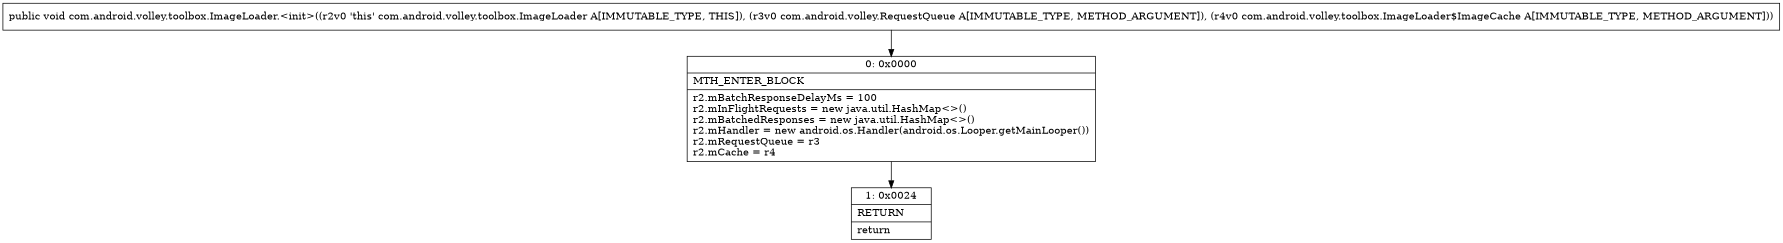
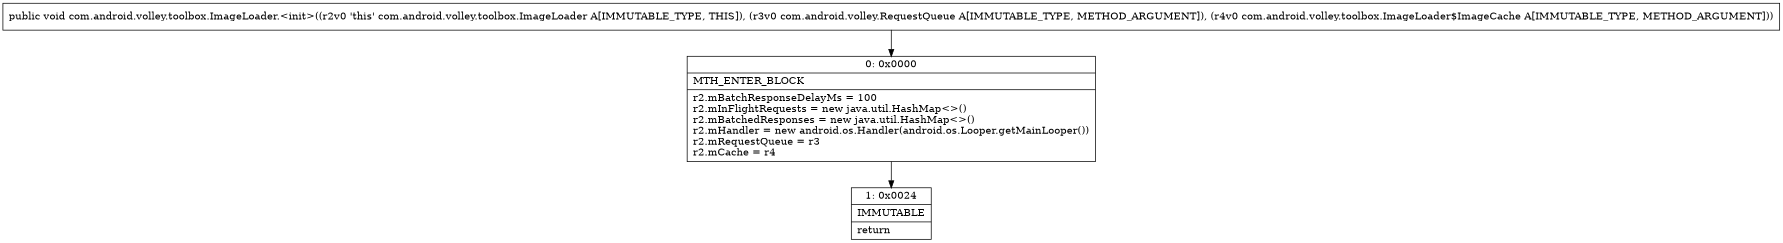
(881, 213) -> (891, 213)
